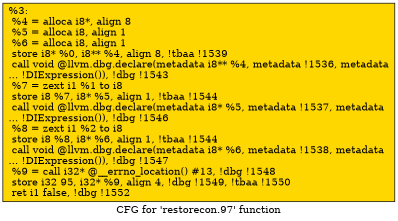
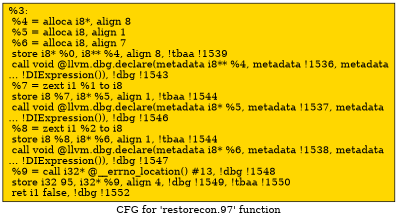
(68, 43) -> (68, 43)
